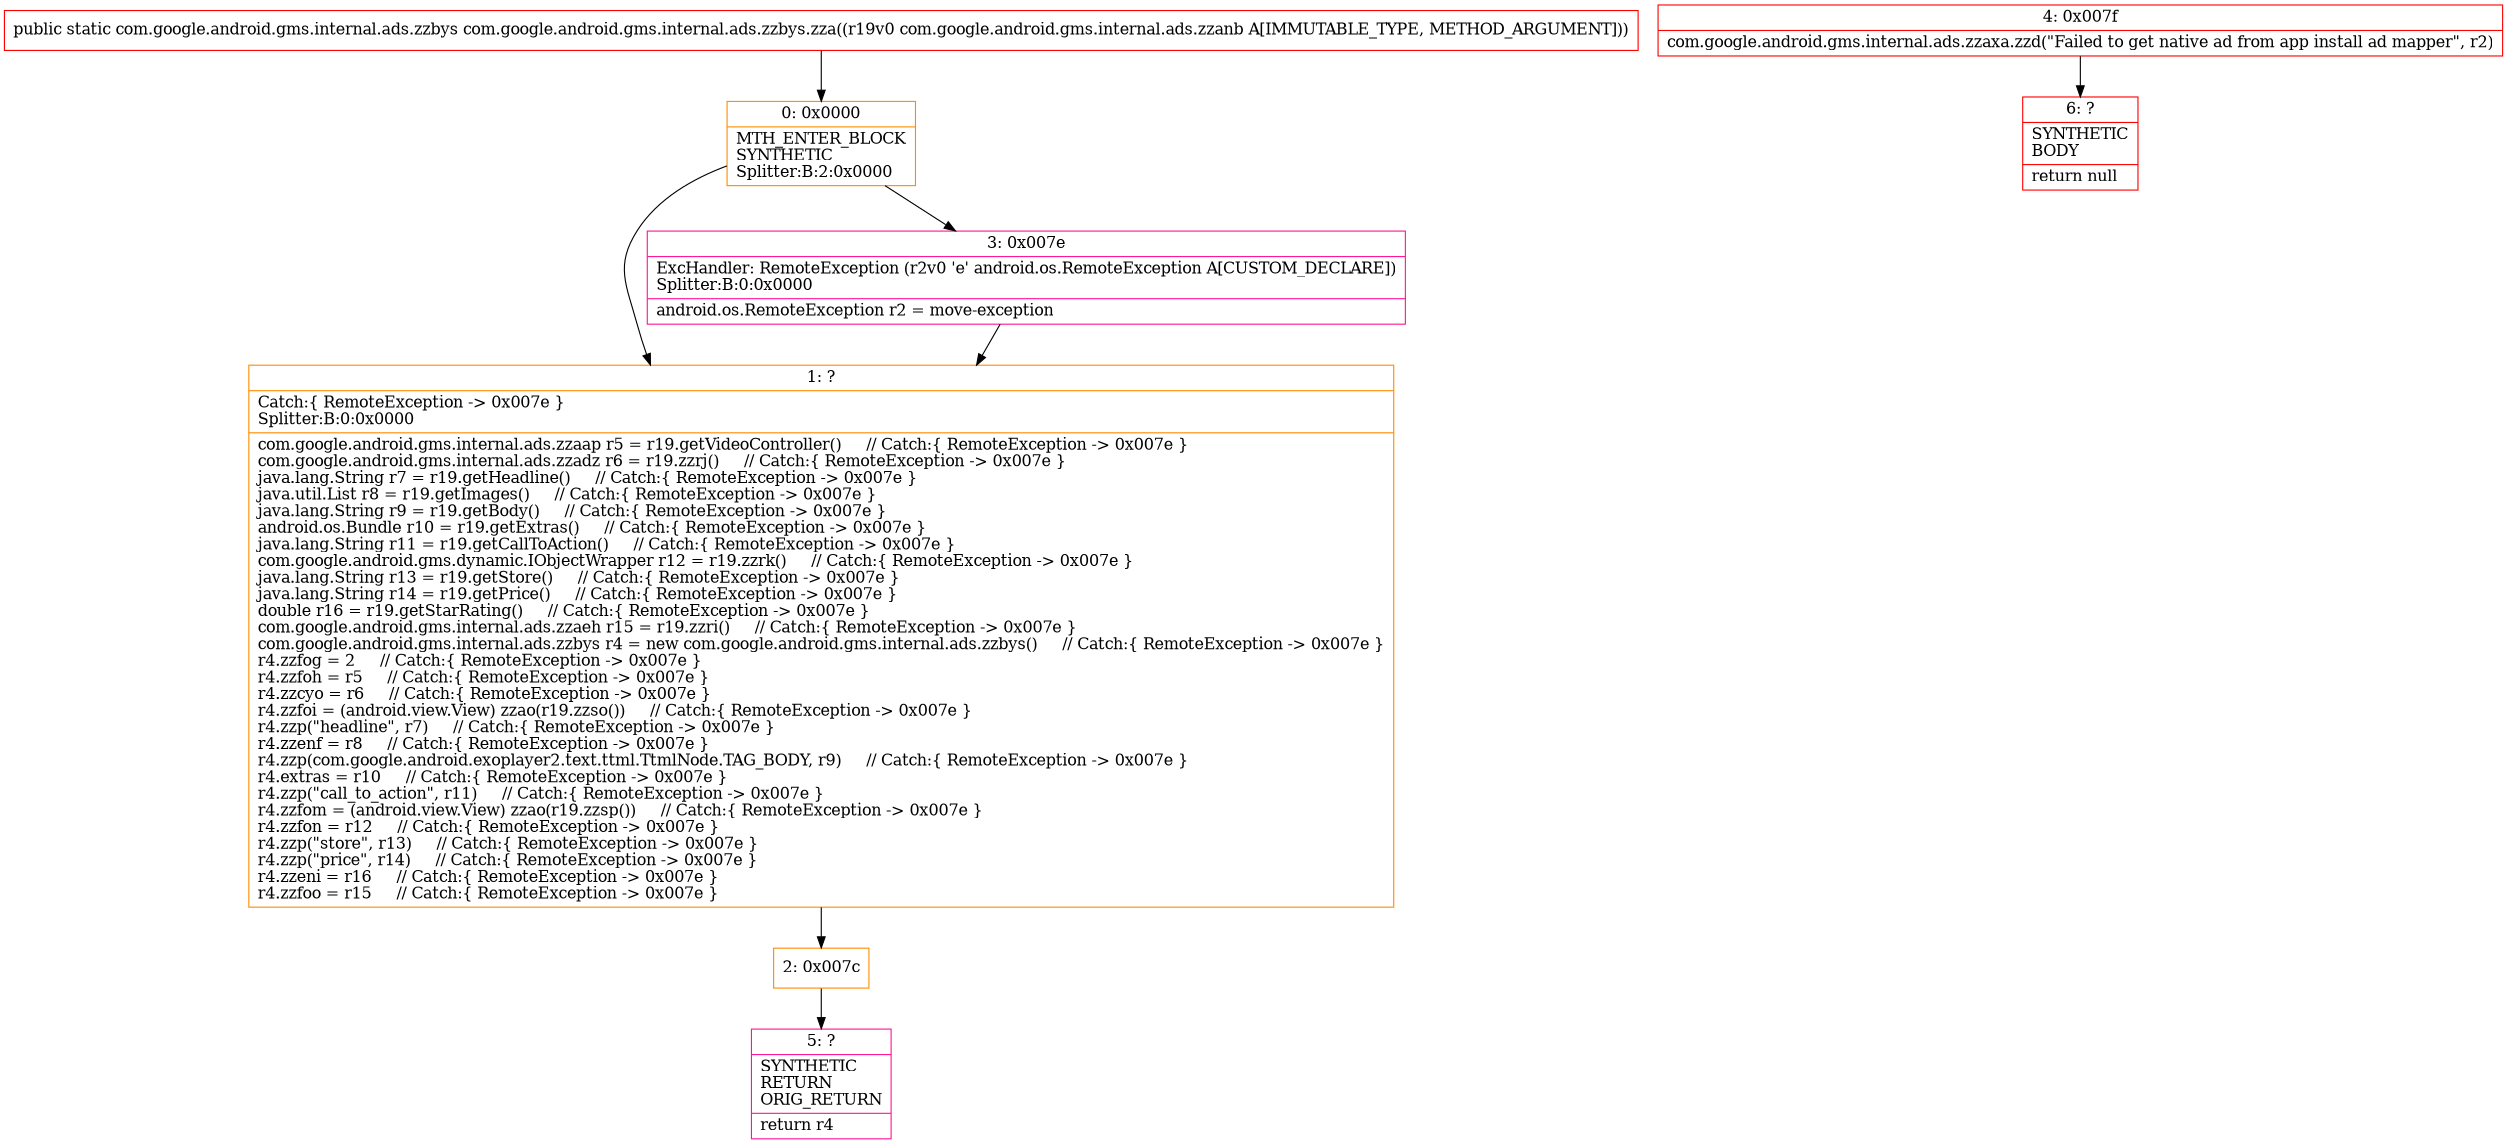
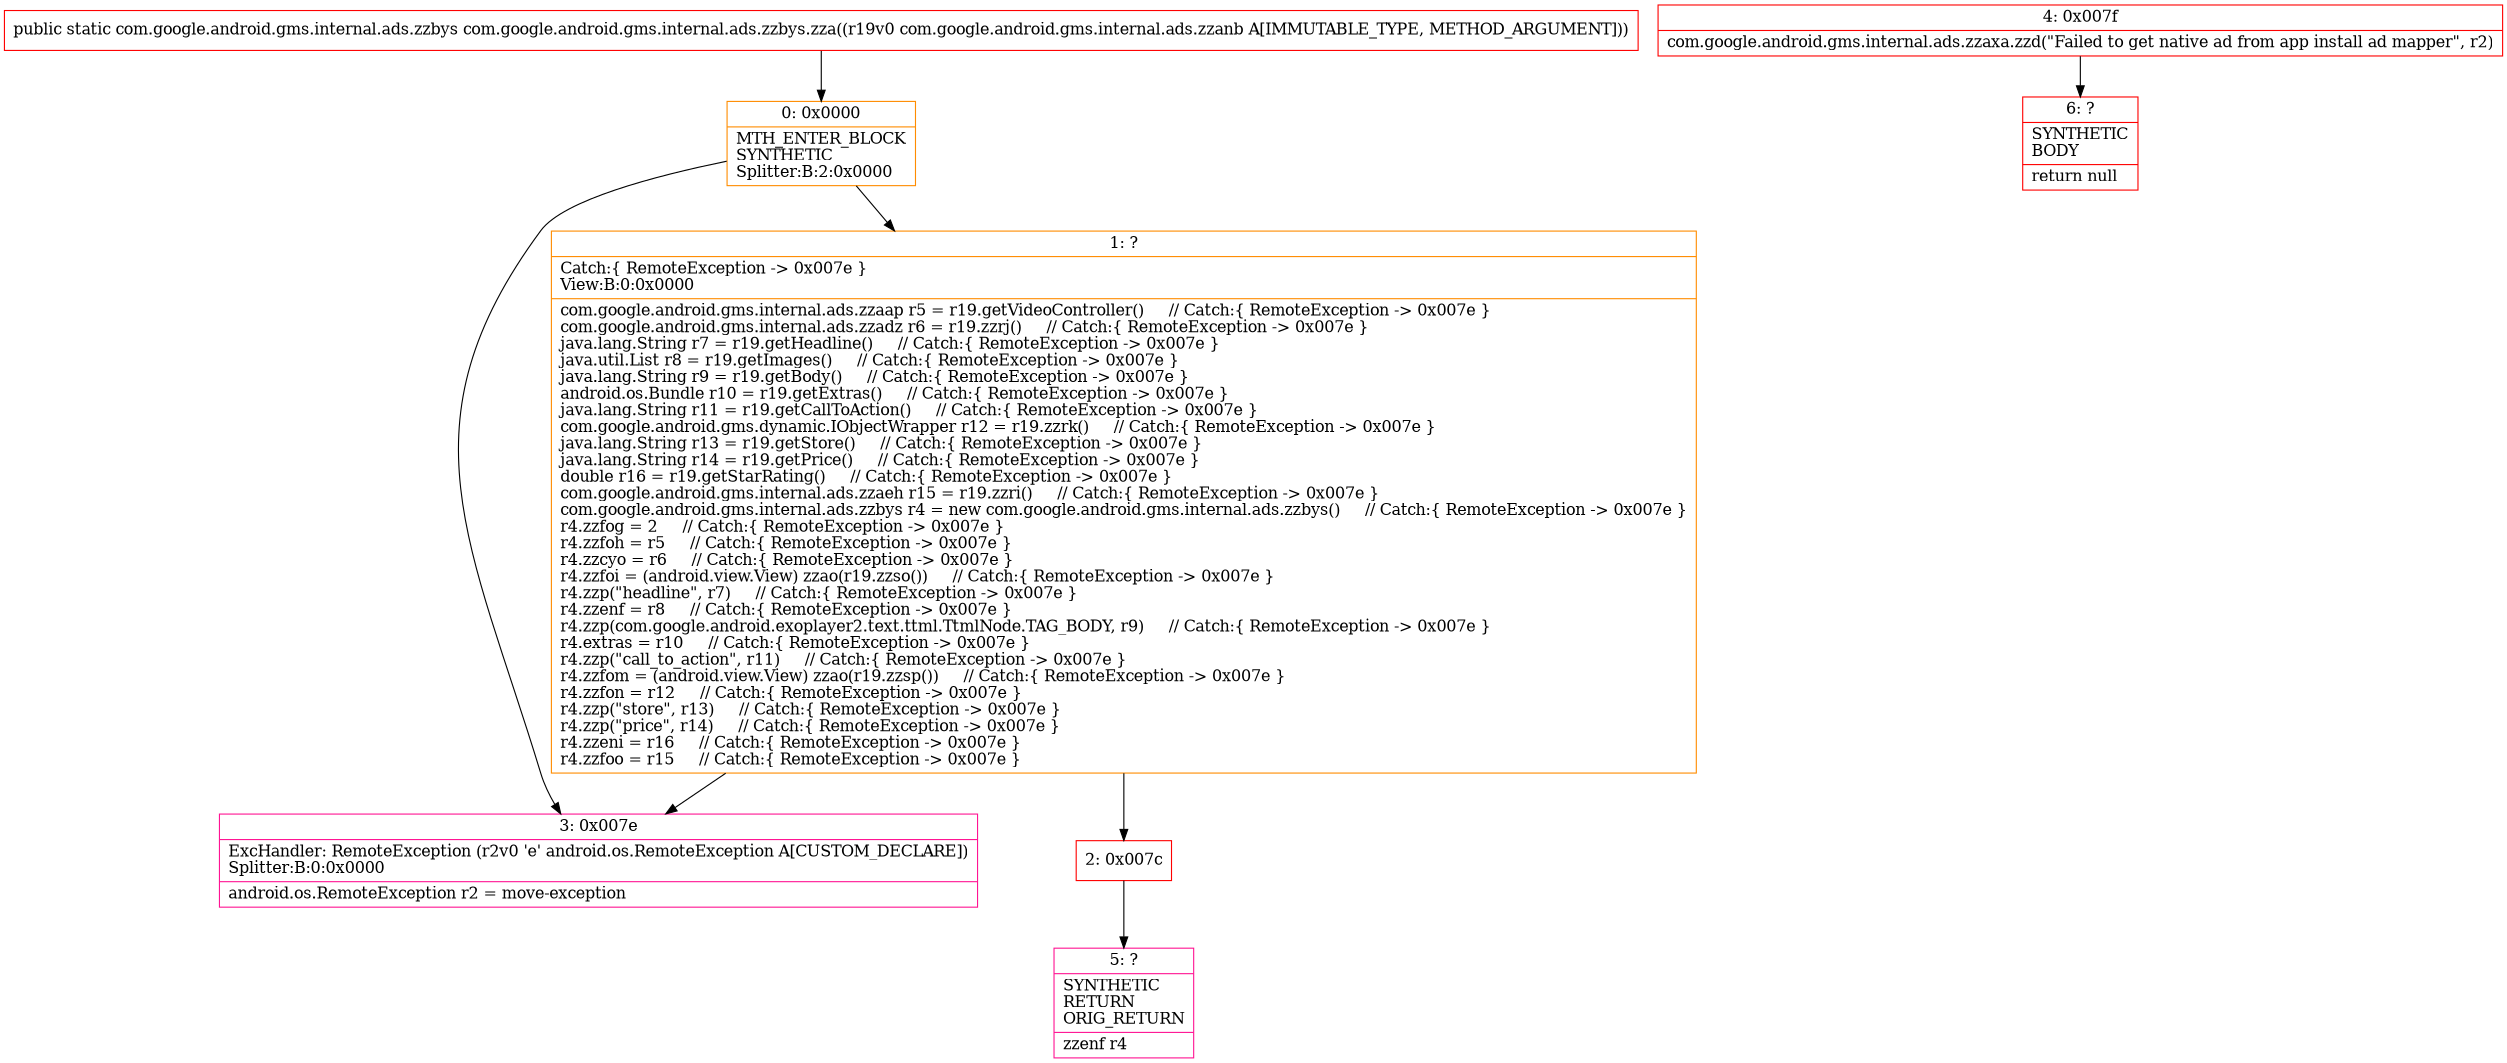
(991, 340) -> (700, 790)
(336, 420) -> (627, 285)
(821, 968) -> (1124, 861)
(797, 1126) -> (1095, 1045)
